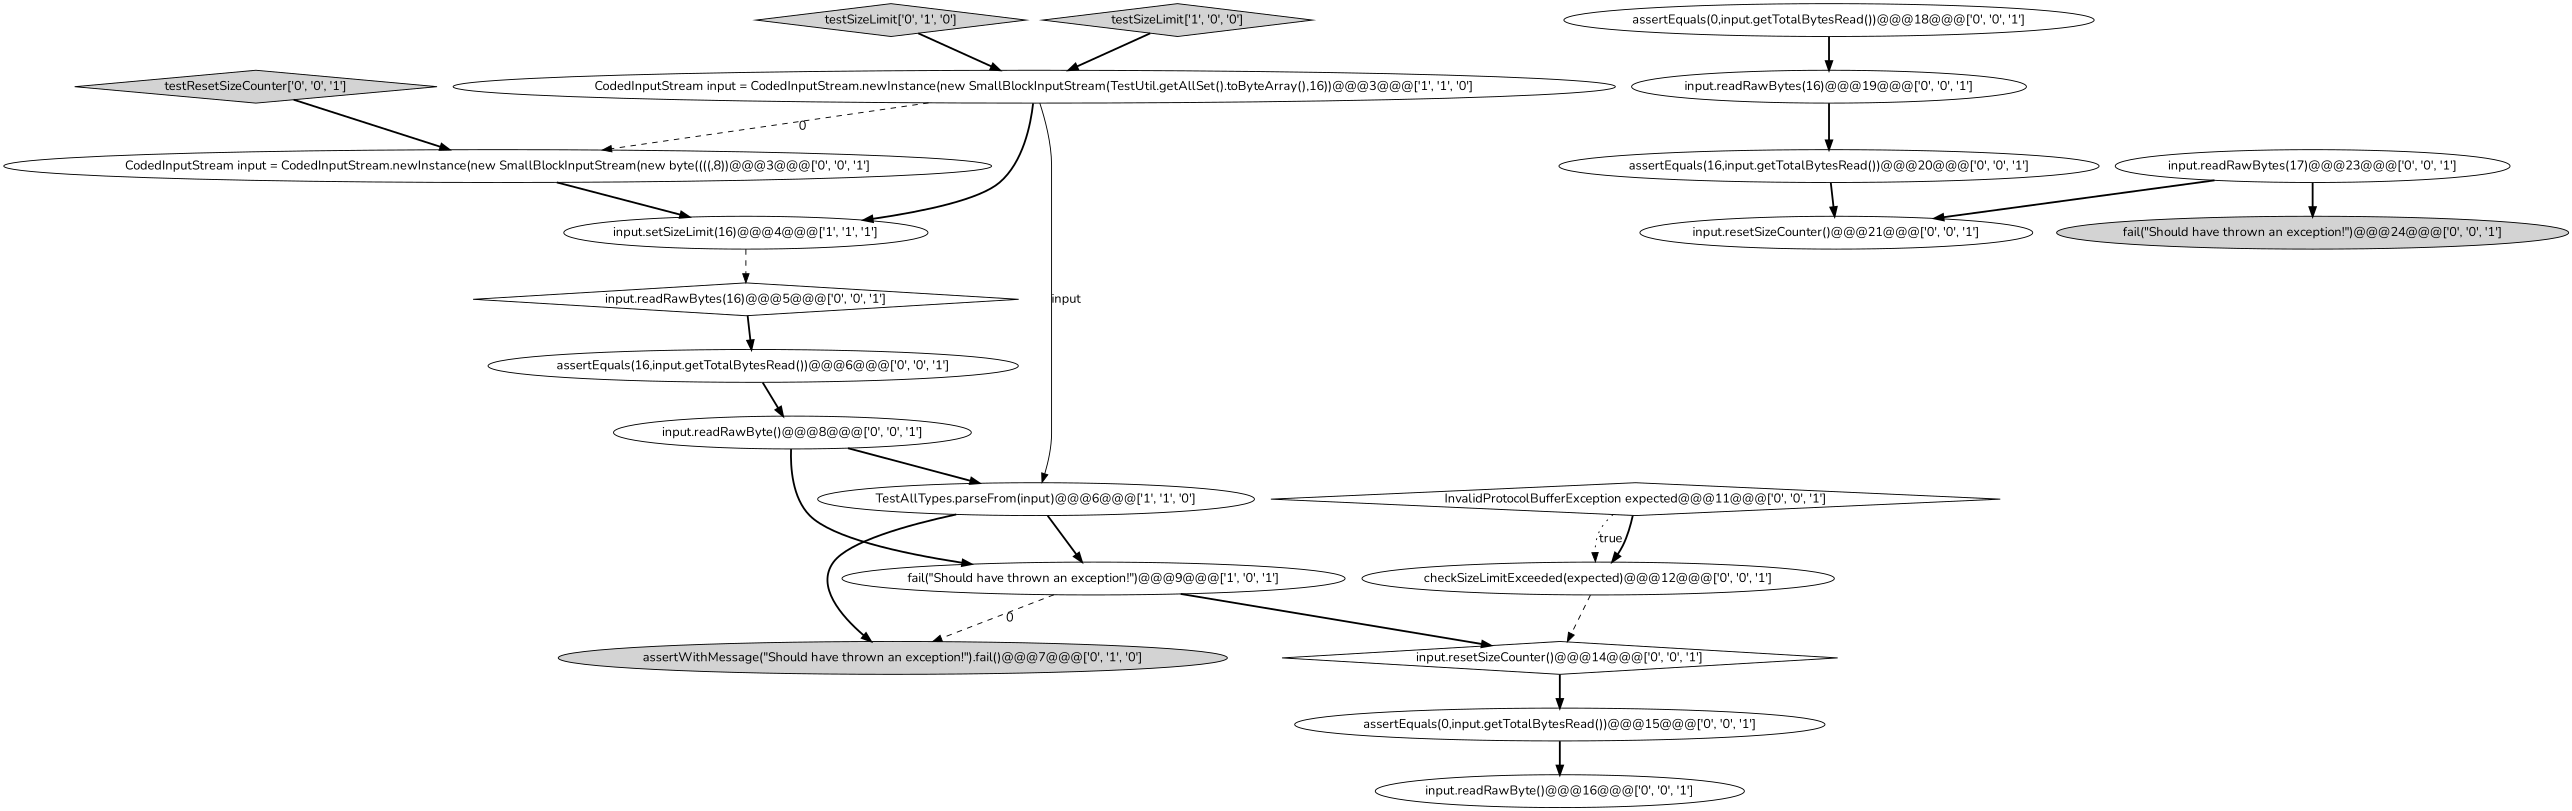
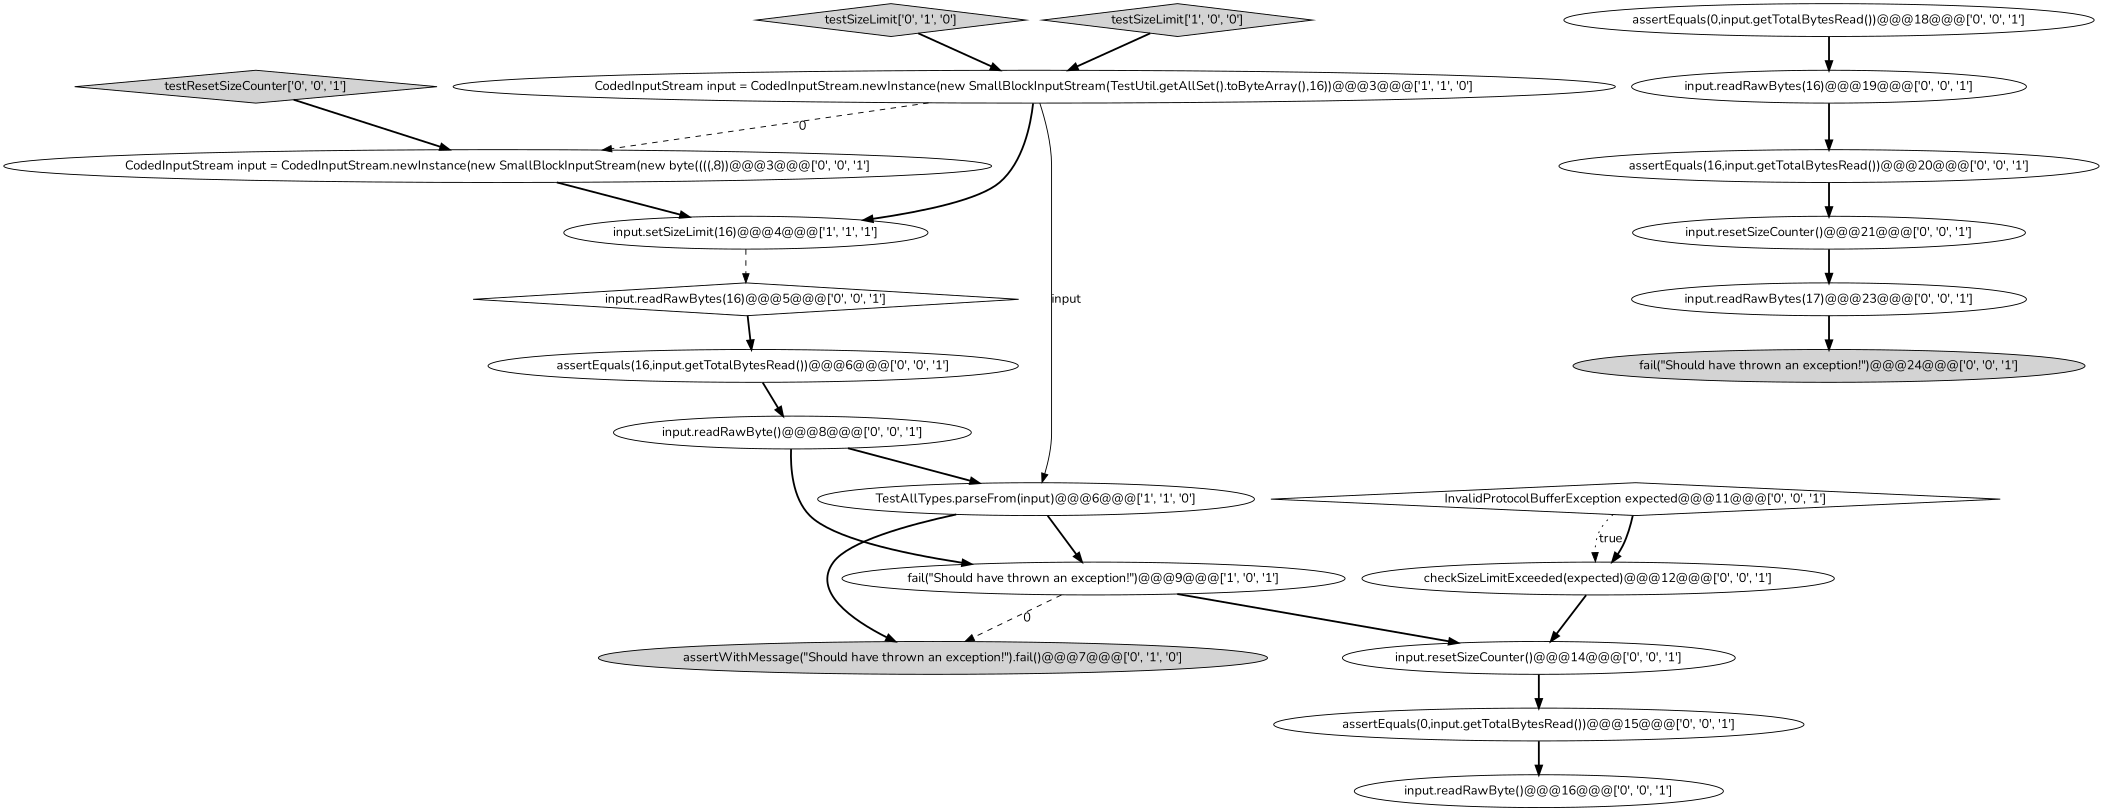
(2079, 199) -> (1829, 261)
(1581, 614) -> (1571, 615)
(1560, 658) -> (1539, 658)
